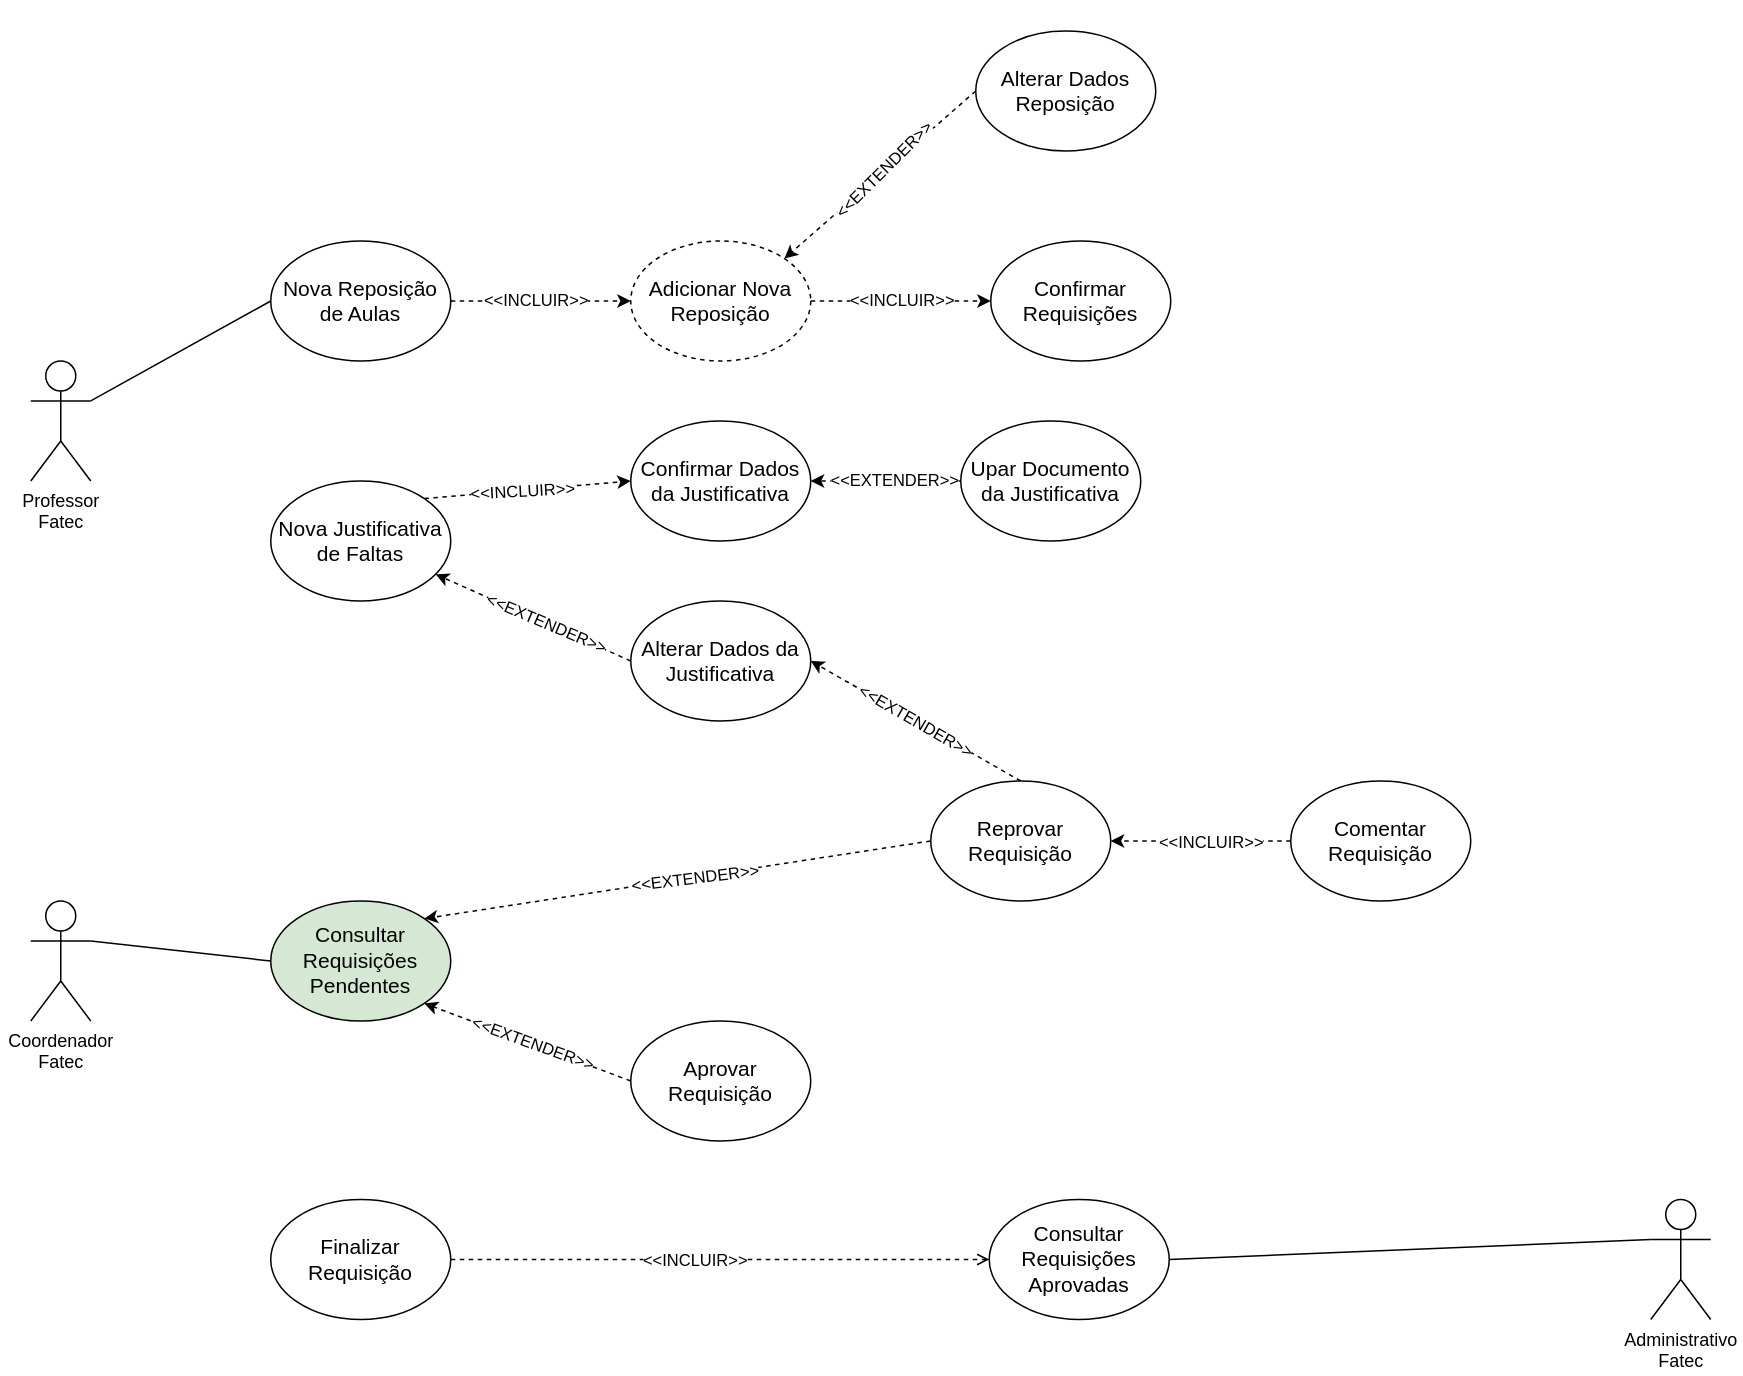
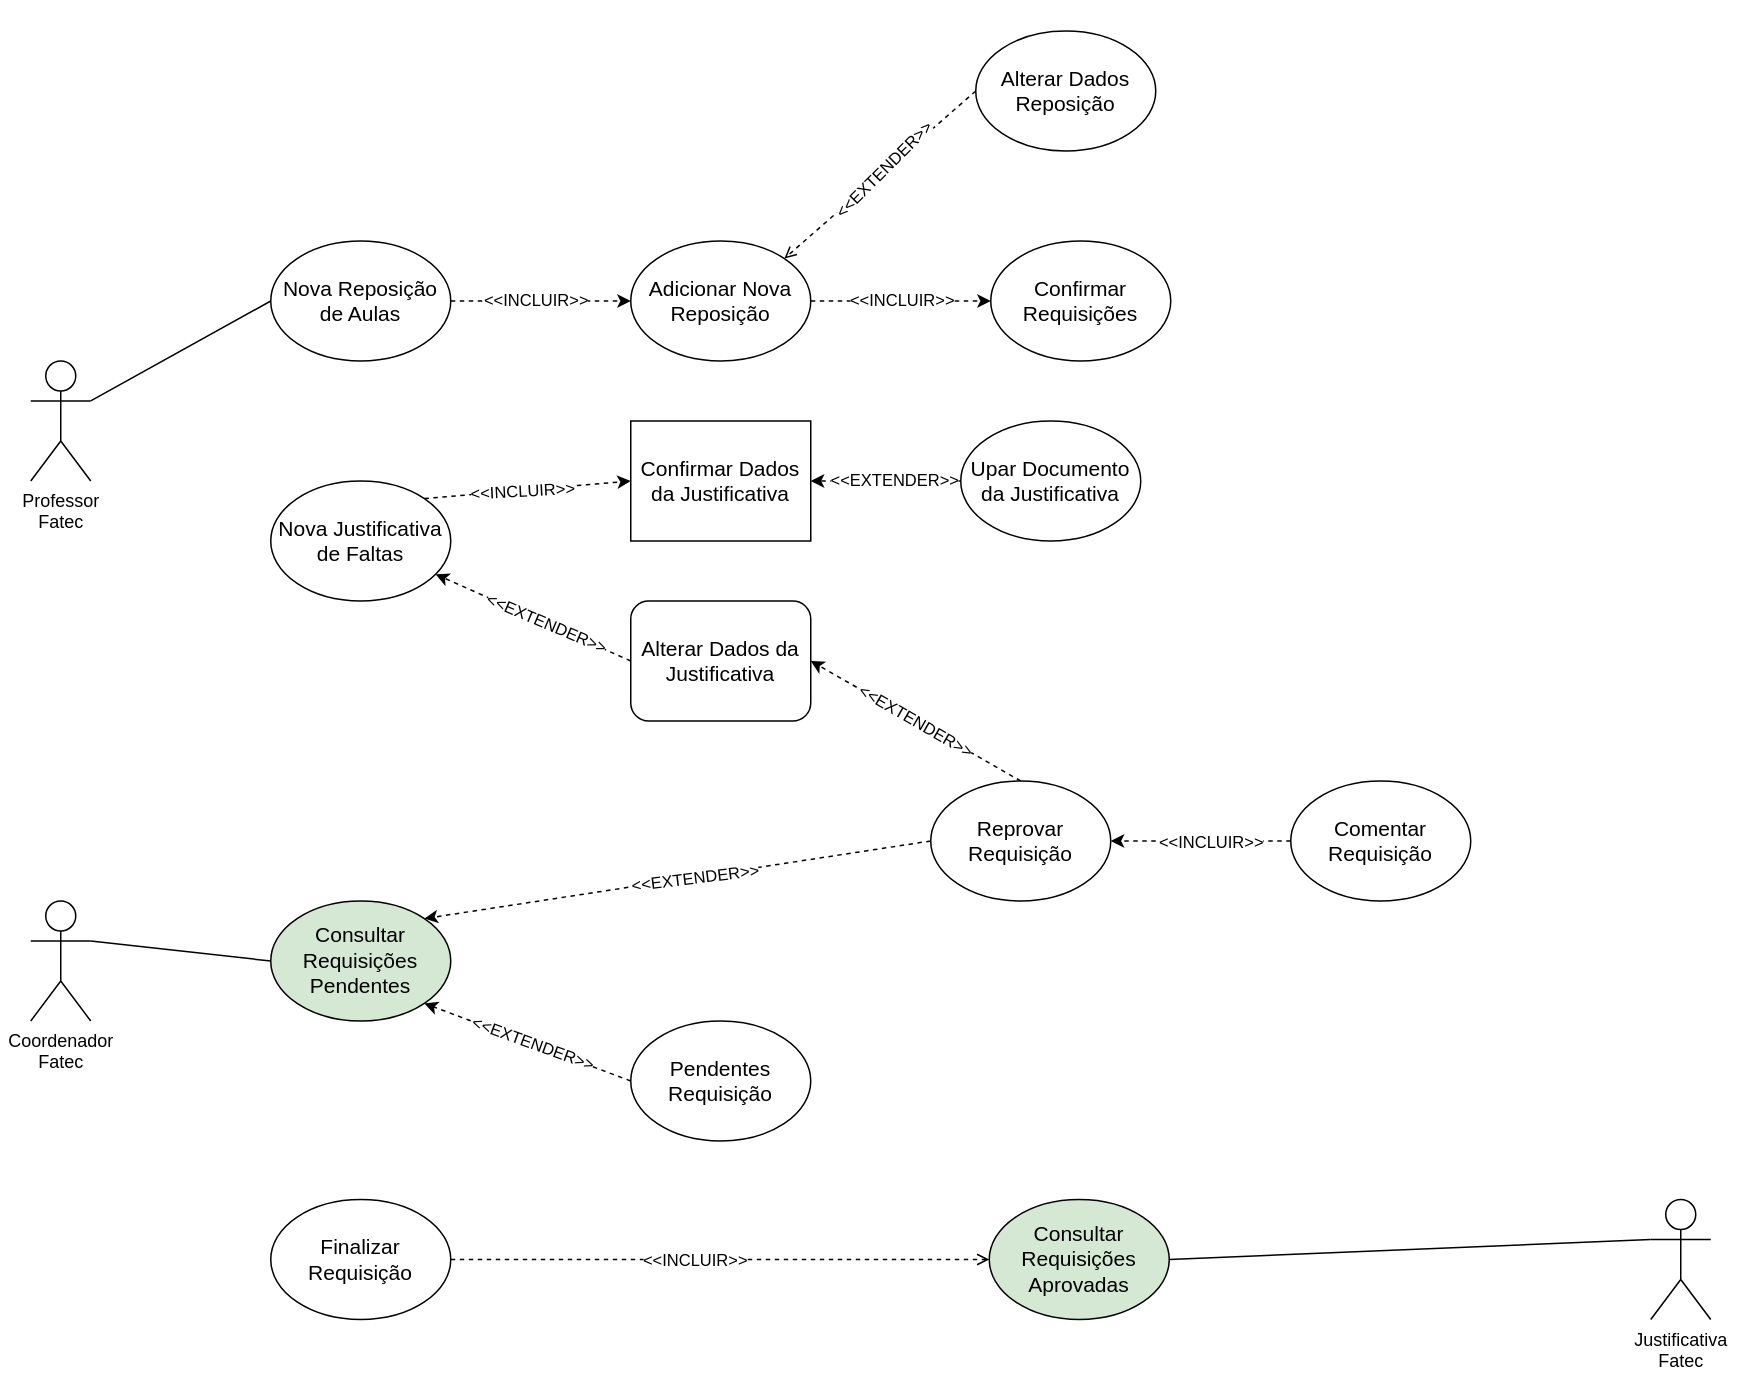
(793, 251) -> (791, 253)
(721, 301) -> (721, 301)
(721, 481) -> (721, 481)
(721, 661) -> (721, 661)
(721, 1081) -> (721, 1081)
(1079, 1259) -> (1079, 1259)
(1682, 1351) -> (1682, 1351)
